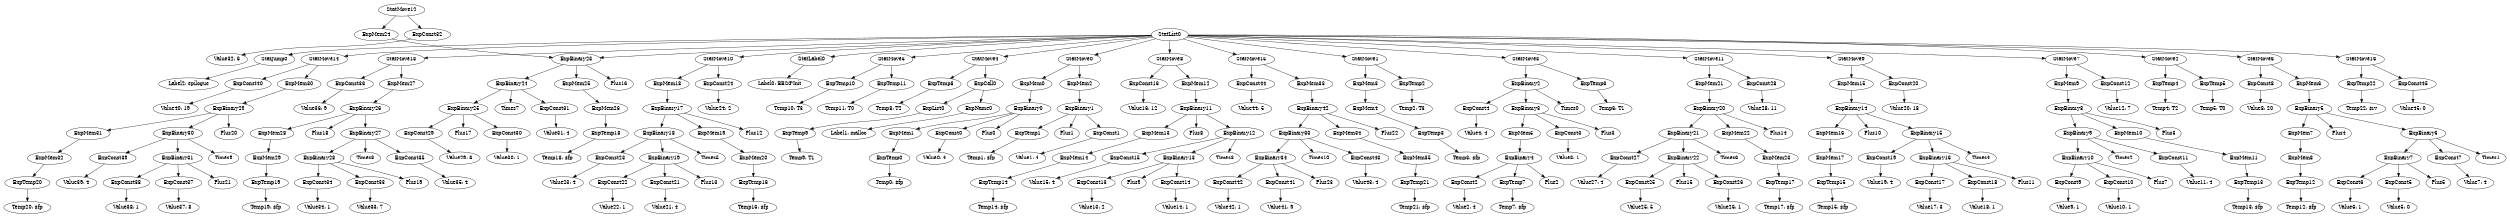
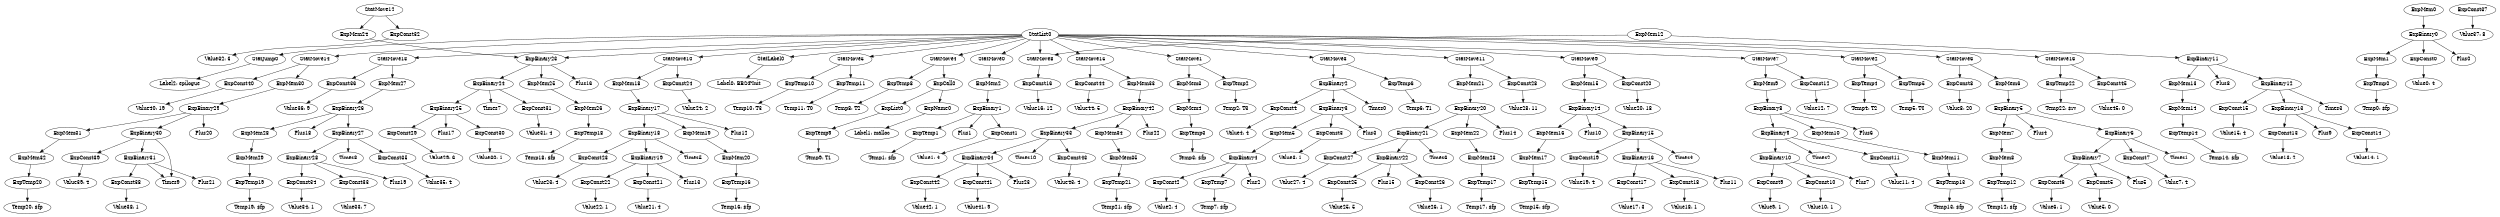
(1057, 71) -> none
(1181, 71) -> (1300, 40)
(178, 169) -> (154, 170)
